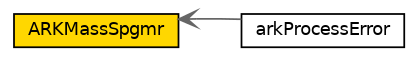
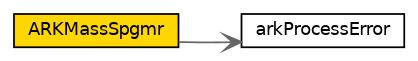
(219, 19) -> (201, 42)
